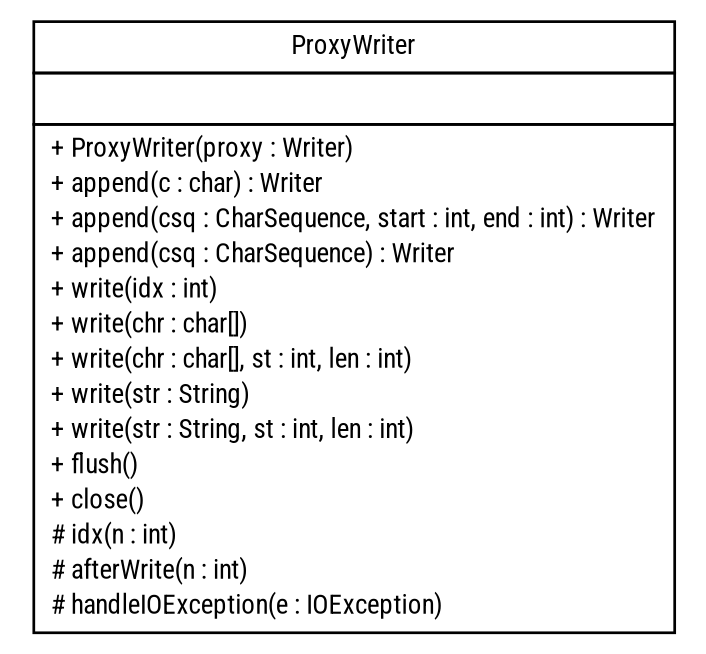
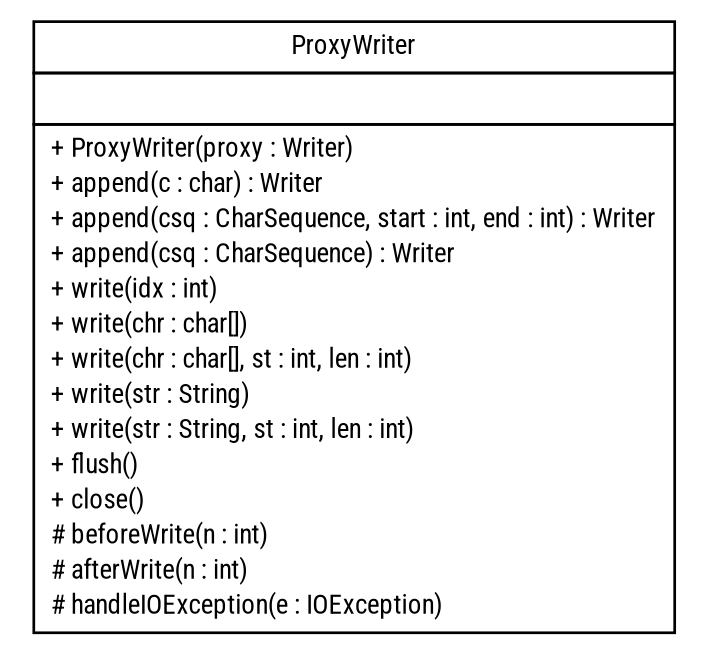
(115, 535) -> (160, 535)
